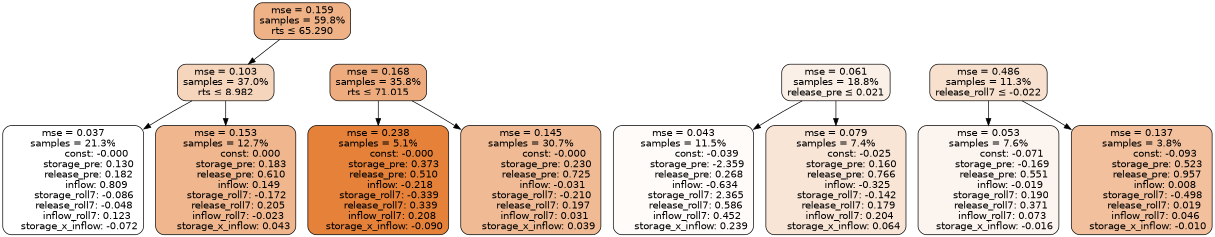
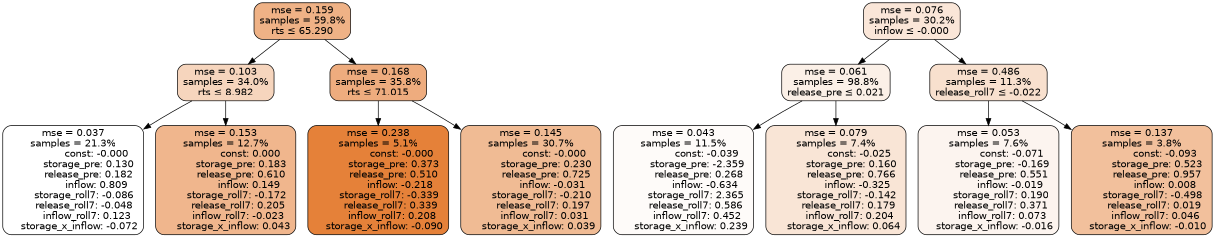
none -> (912, 21)
none -> (338, 50)
(226, 82) -> (226, 82)
(836, 82) -> (836, 82)
